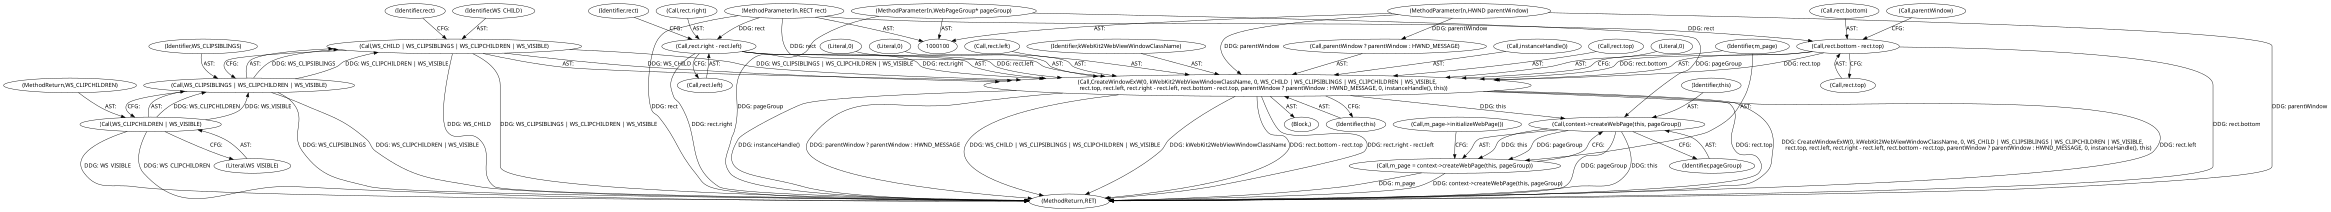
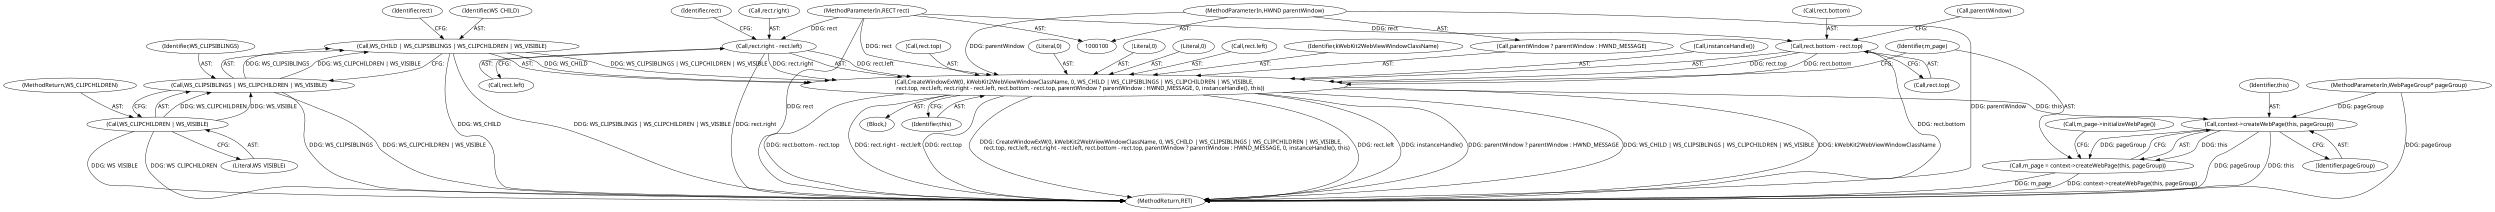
(941, 27) -> none
(1460, 29) -> (1443, 29)
